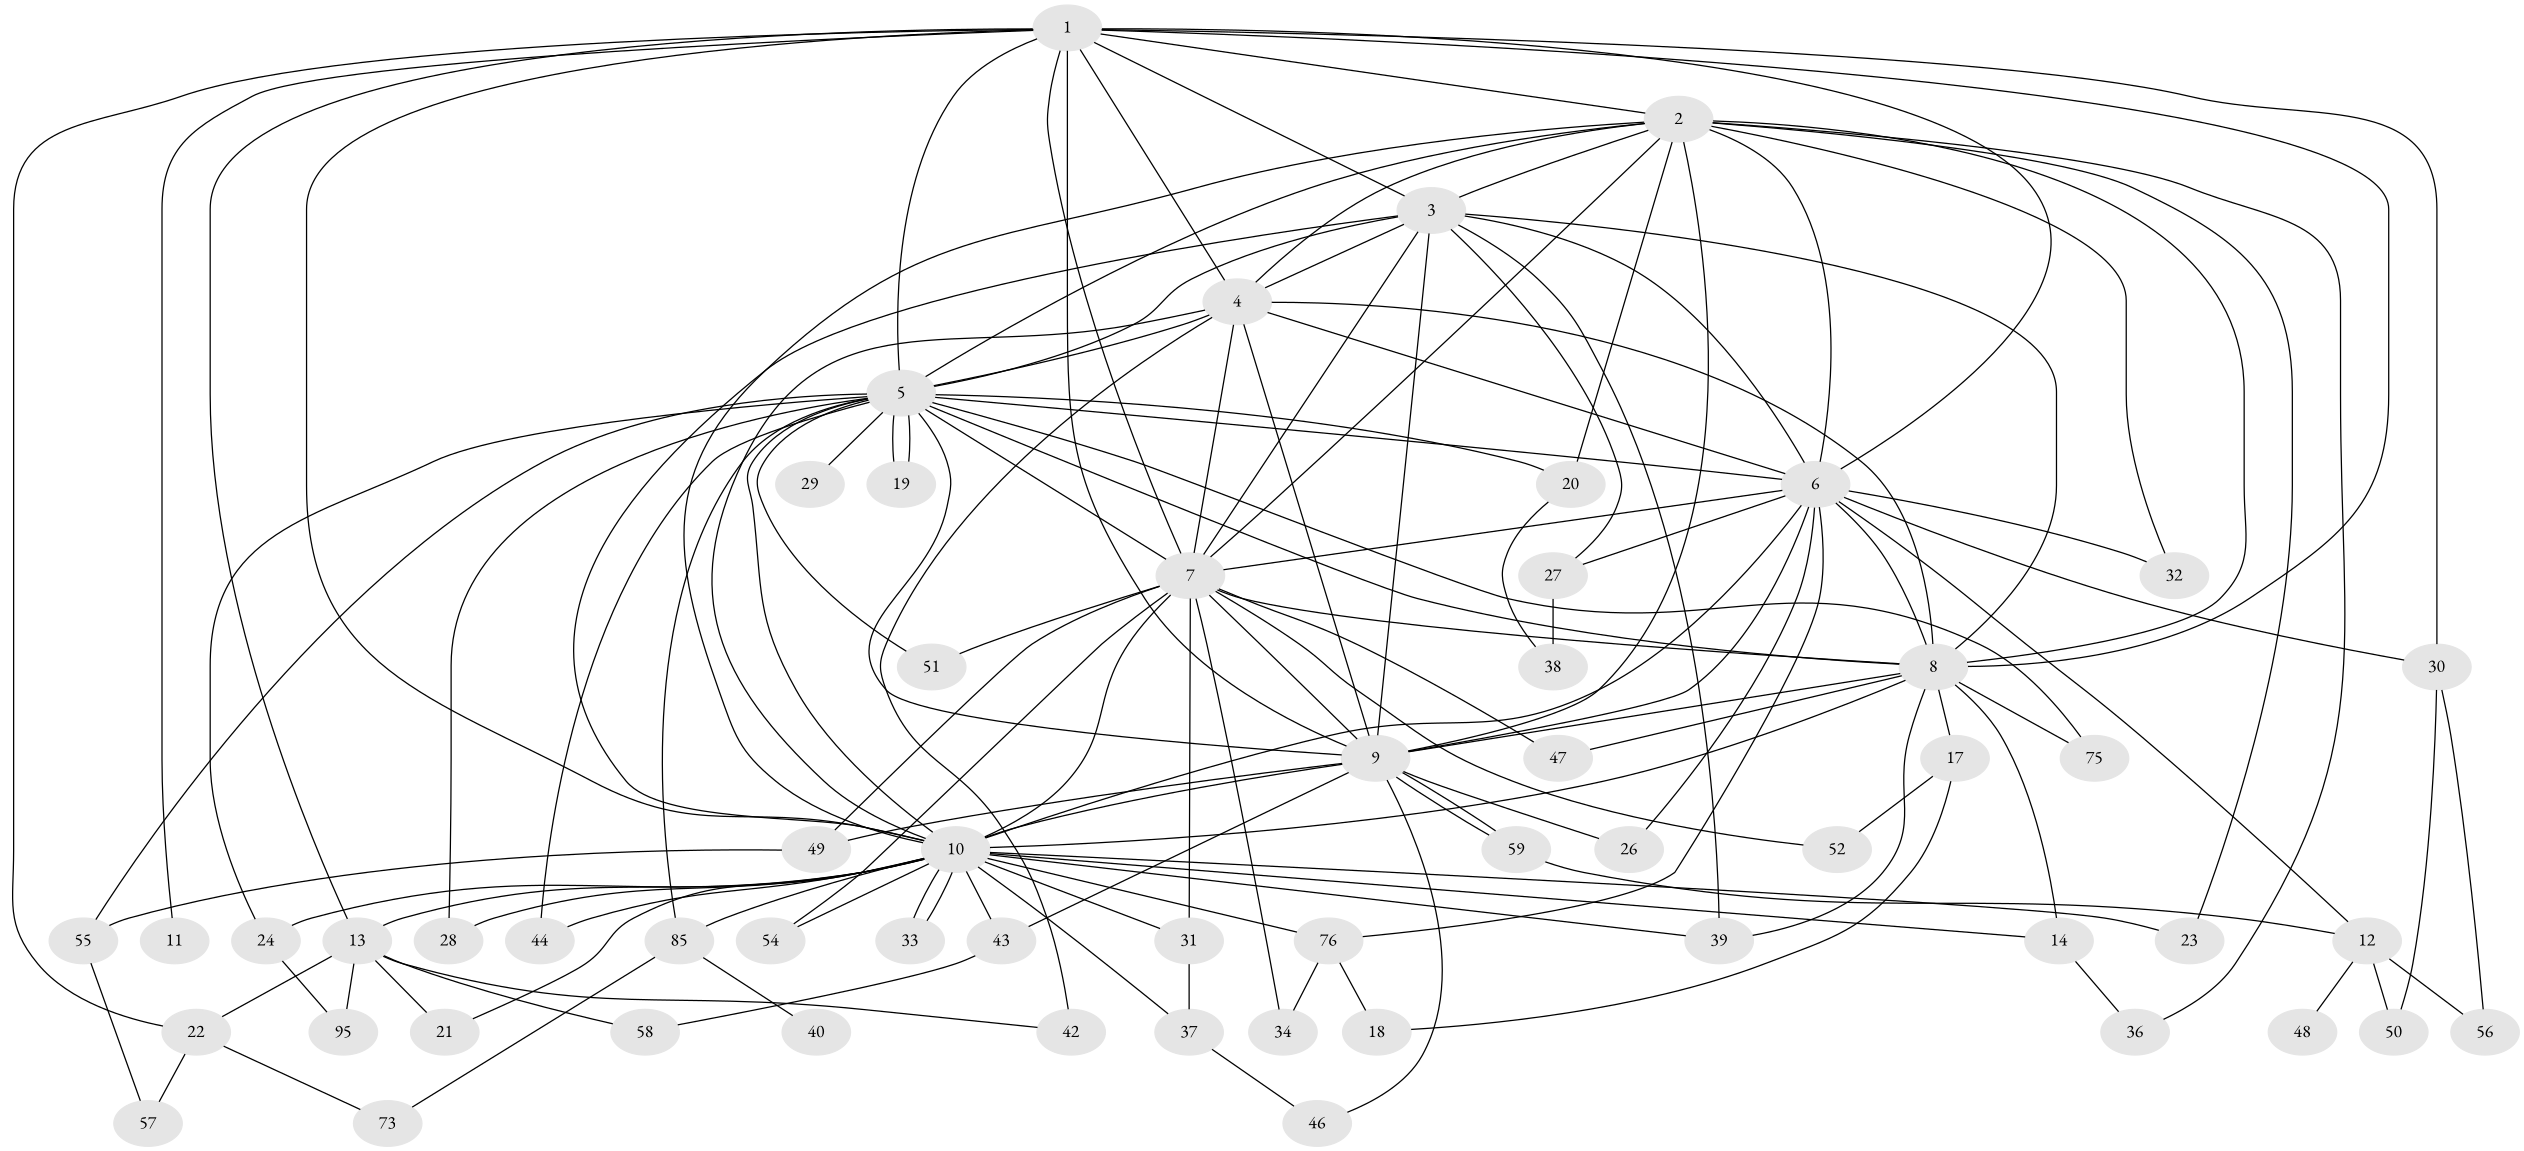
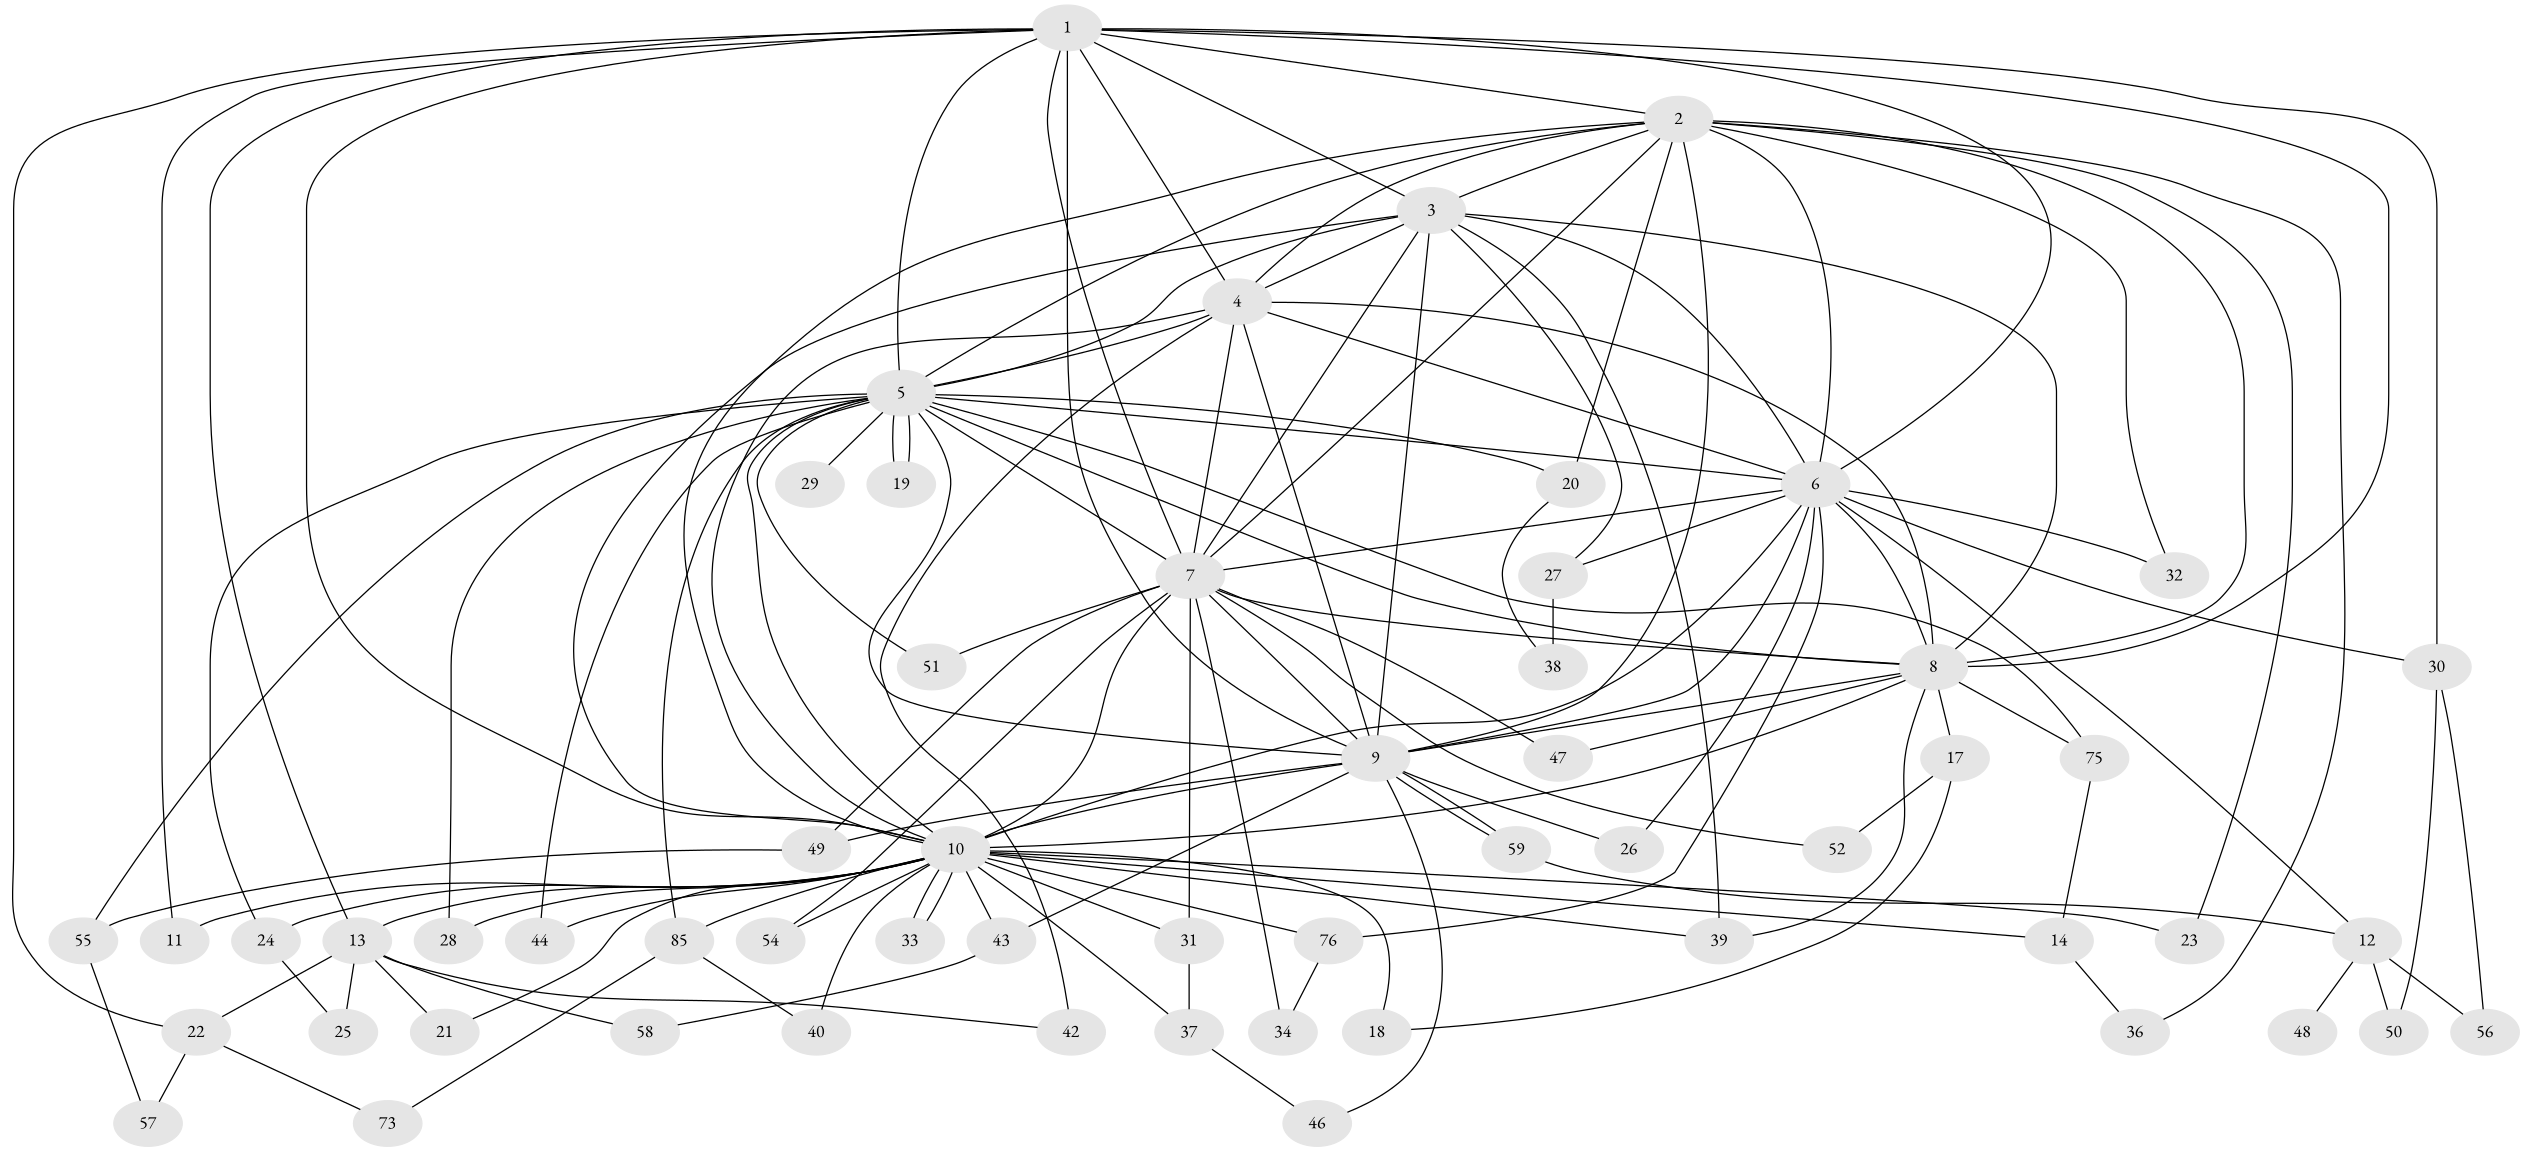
(2026, 792) -> (2077, 850)
none -> (433, 885)
none -> (860, 925)
(1353, 987) -> (1235, 869)
(343, 1032) -> (343, 1032)
